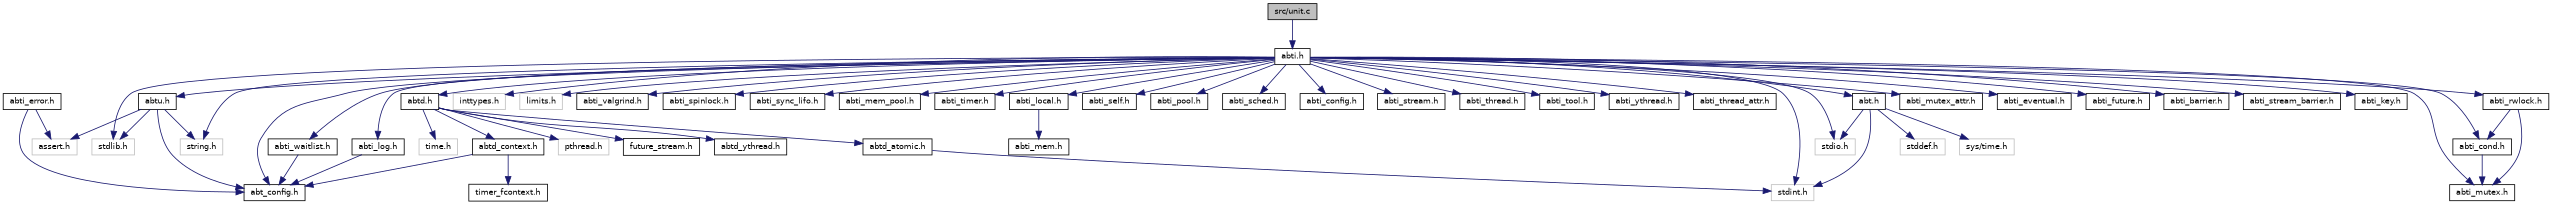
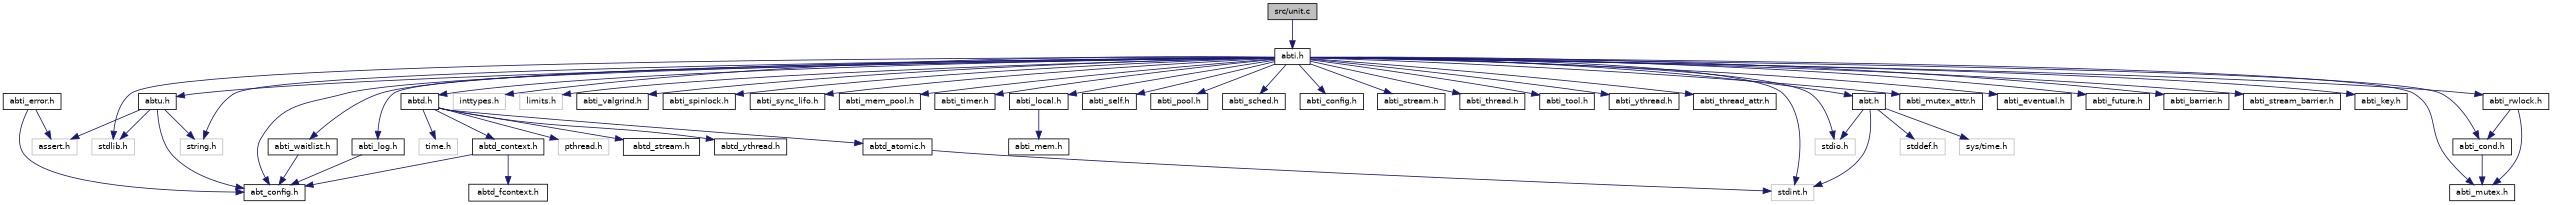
(661, 147) -> (661, 147)
(508, 193) -> (508, 193)
